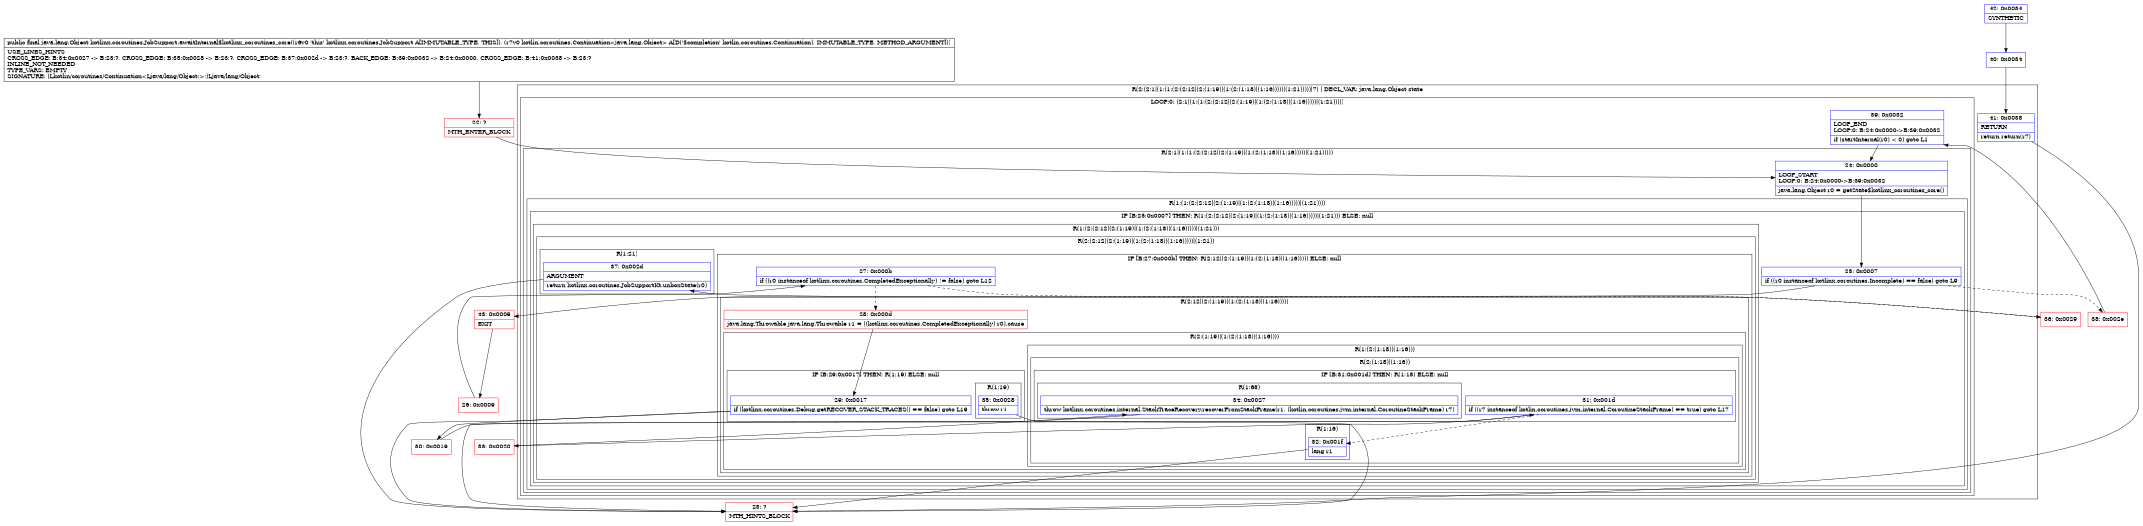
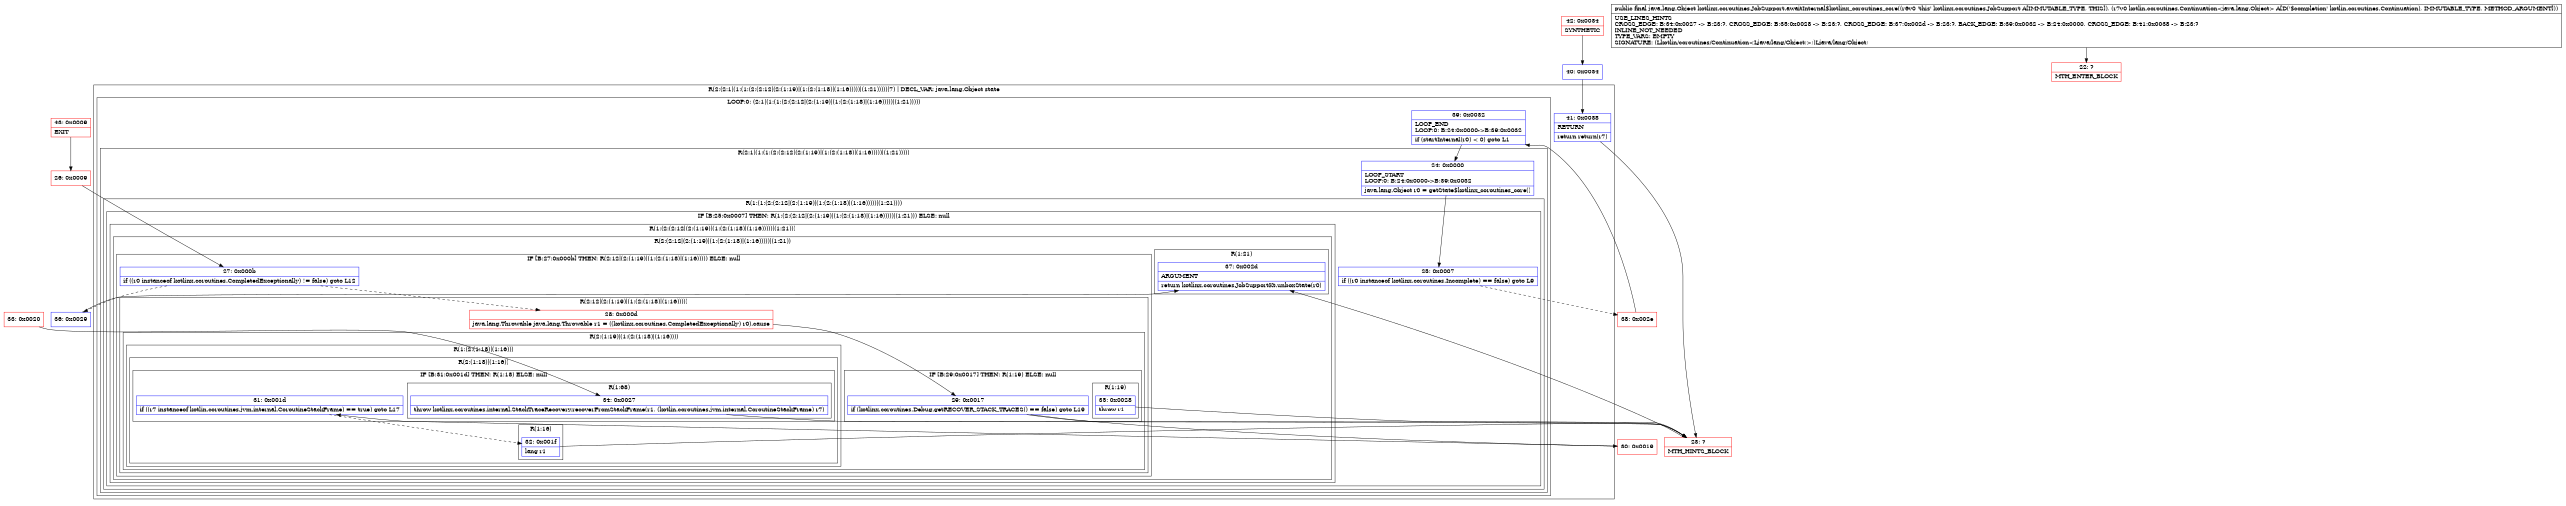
(2006, 14) -> (1582, 26)
(1133, 172) -> none
(1166, 296) -> none
(2061, 320) -> (71, 320)
(1051, 431) -> none
(389, 498) -> (1492, 356)
